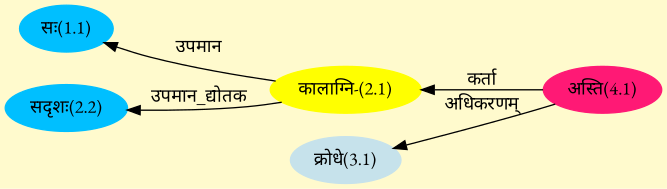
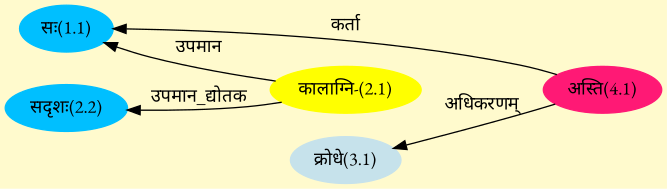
(489, 90) -> (343, 40)
